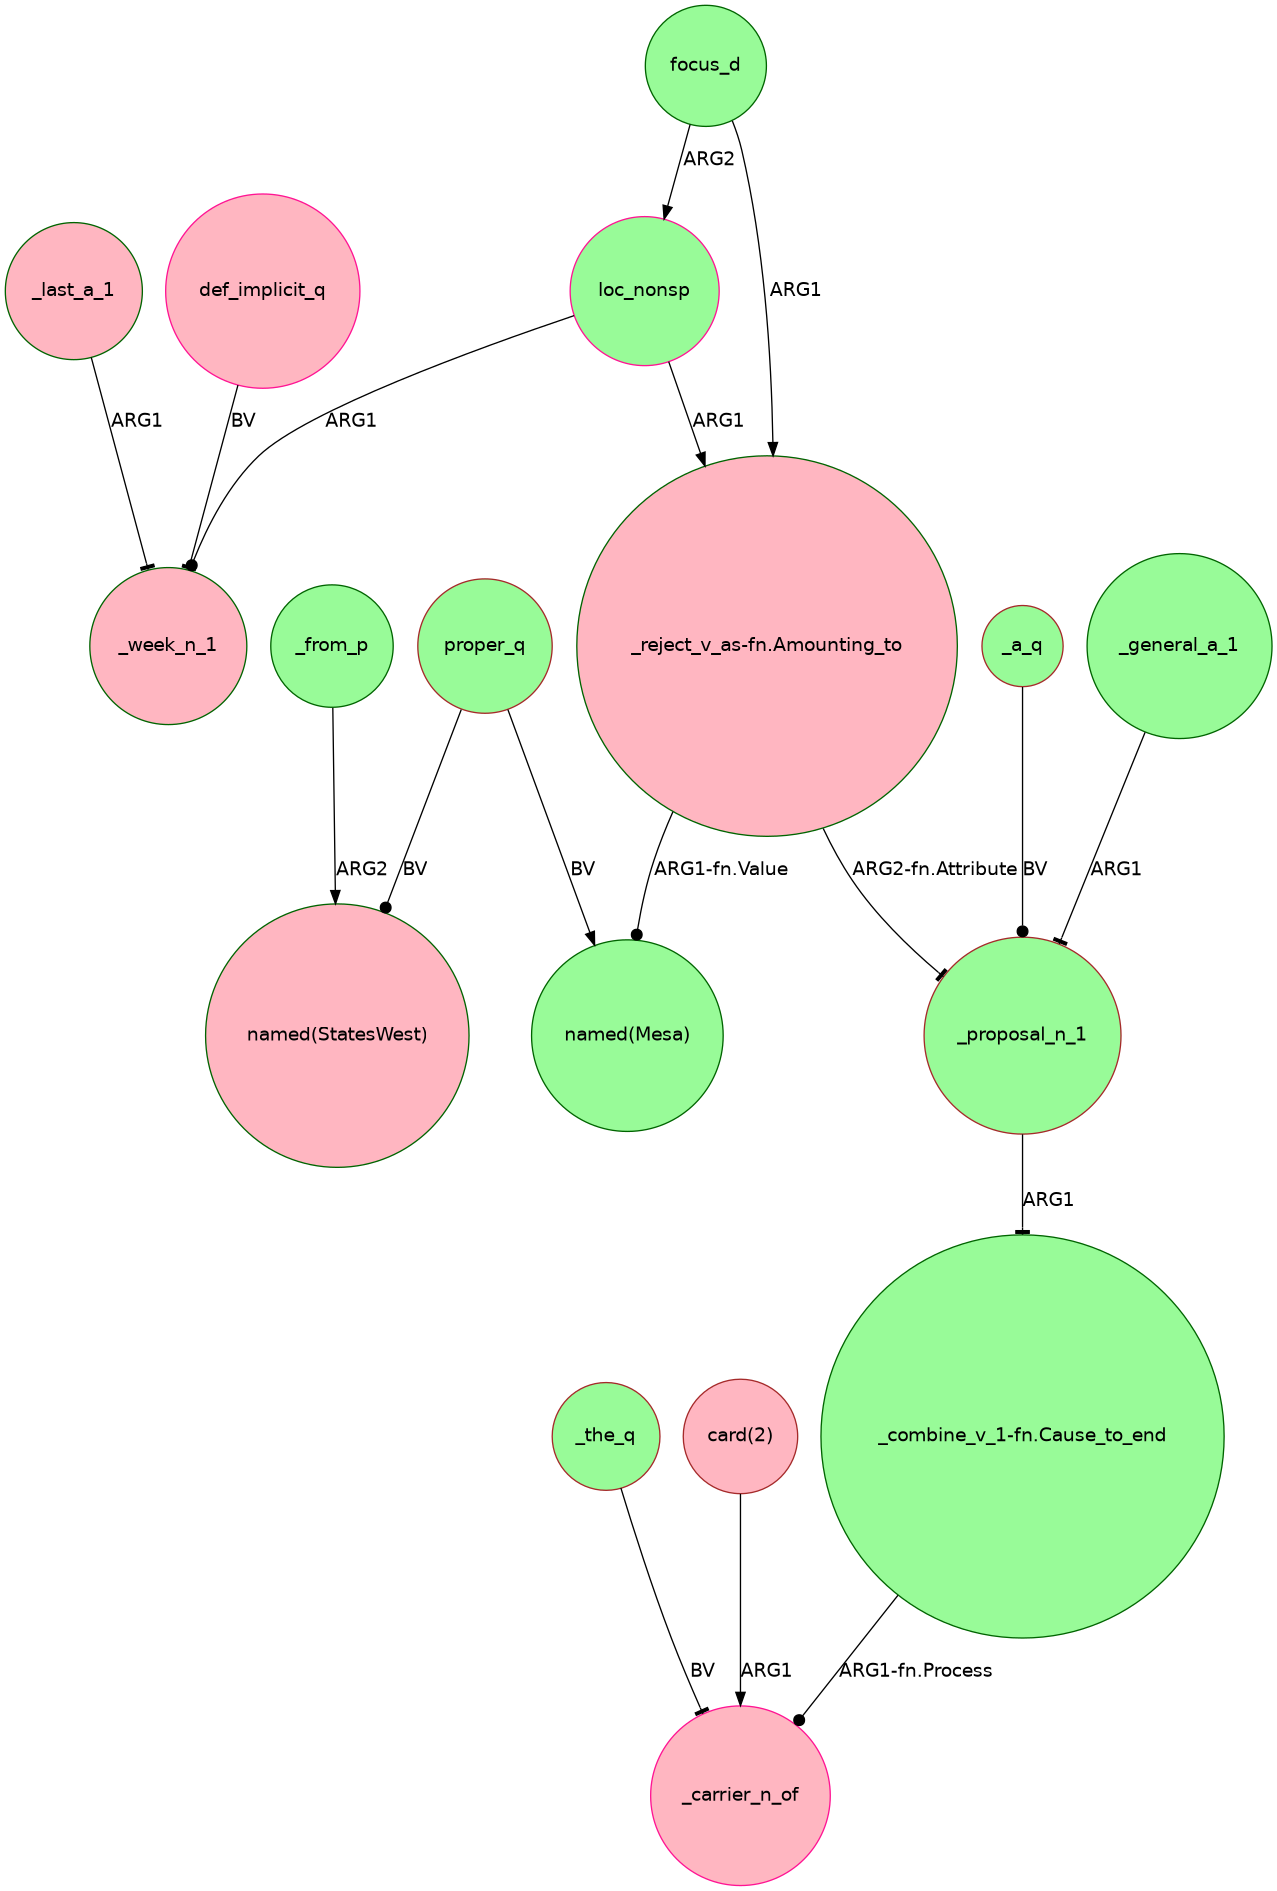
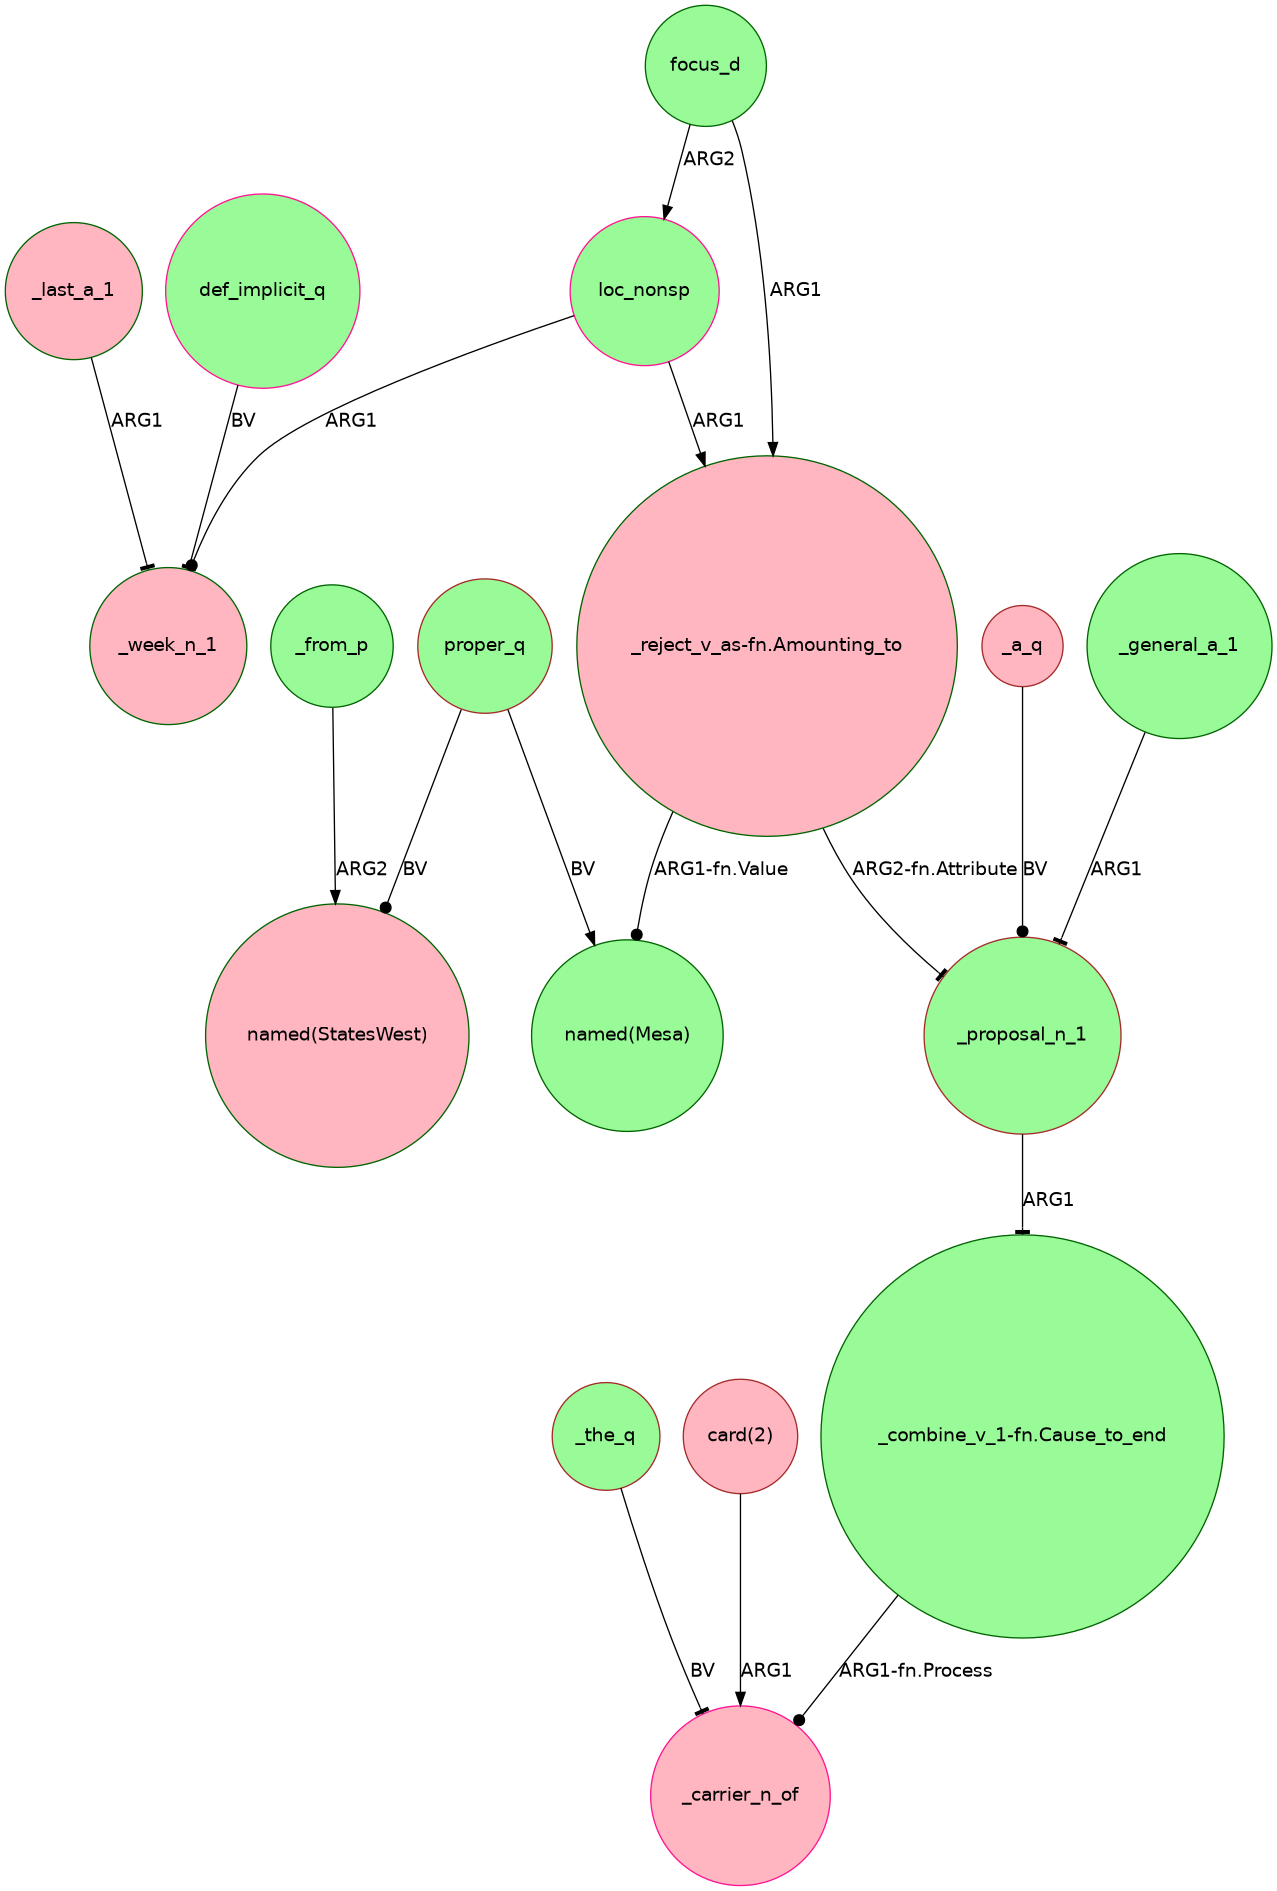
(263, 291) -> (263, 291)
(1023, 646) -> (1023, 646)
